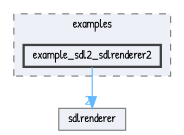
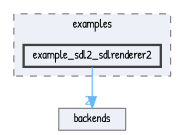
(92, 119) -> (92, 119)
